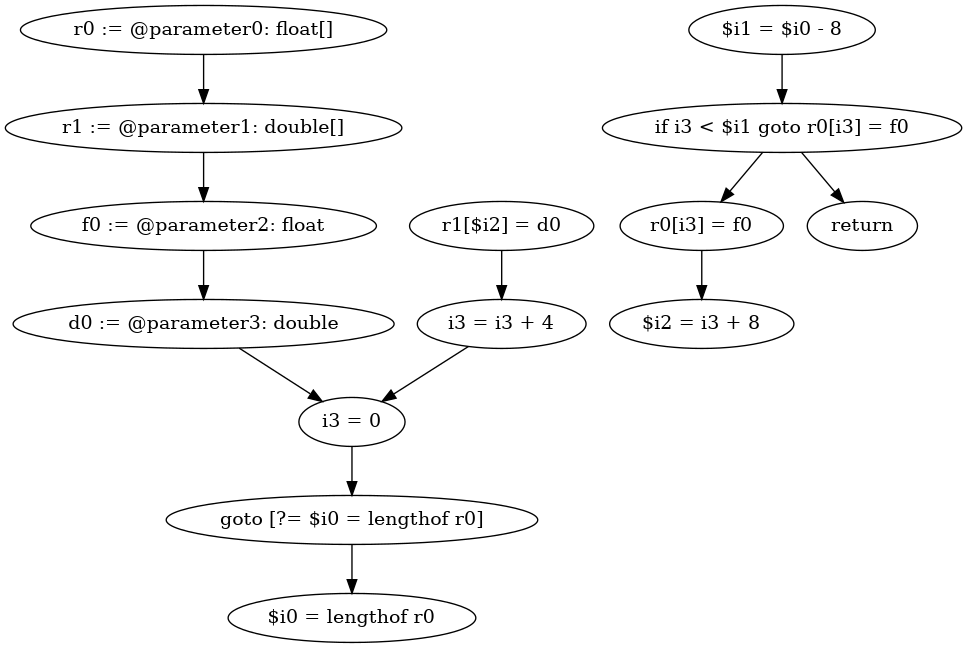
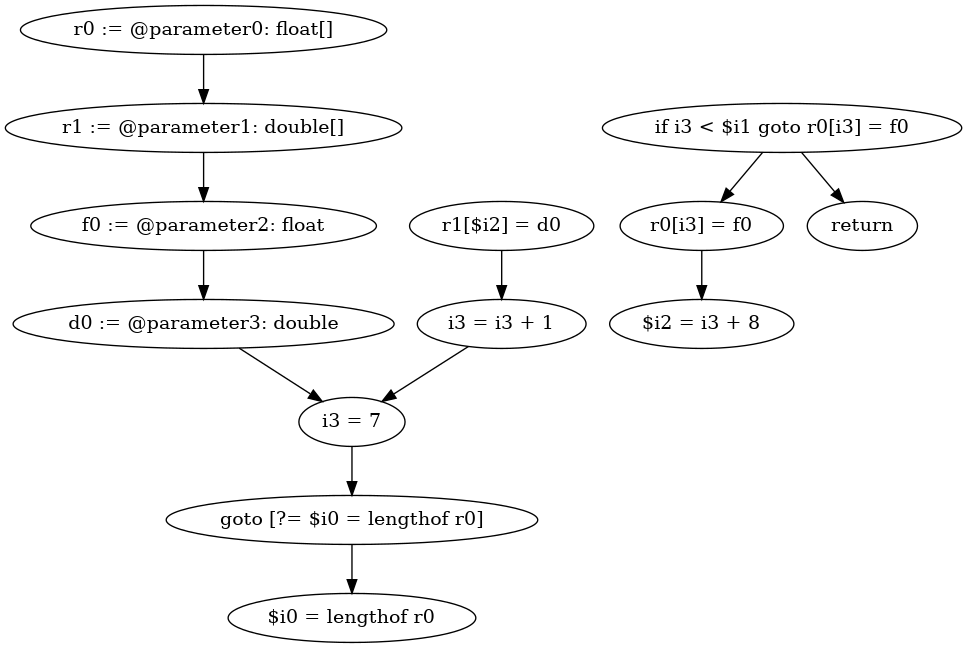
(782, 30) -> none
(502, 324) -> (502, 324)
(352, 422) -> (352, 422)
